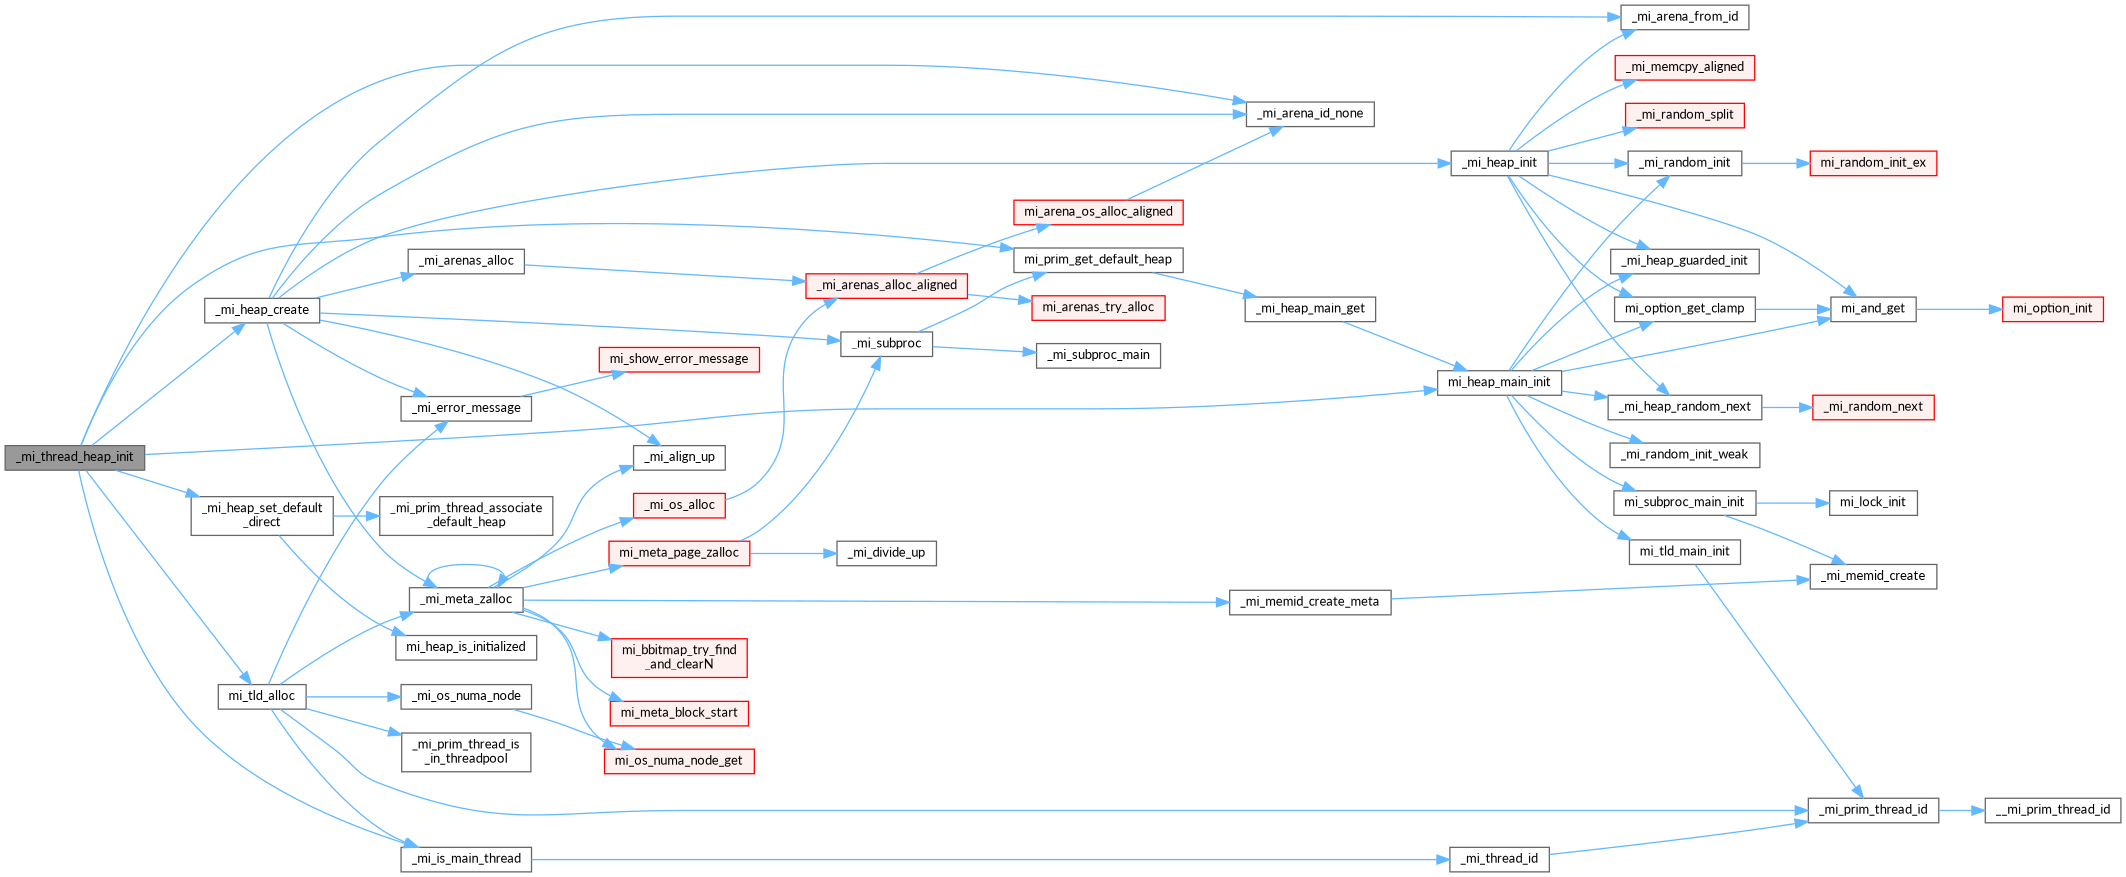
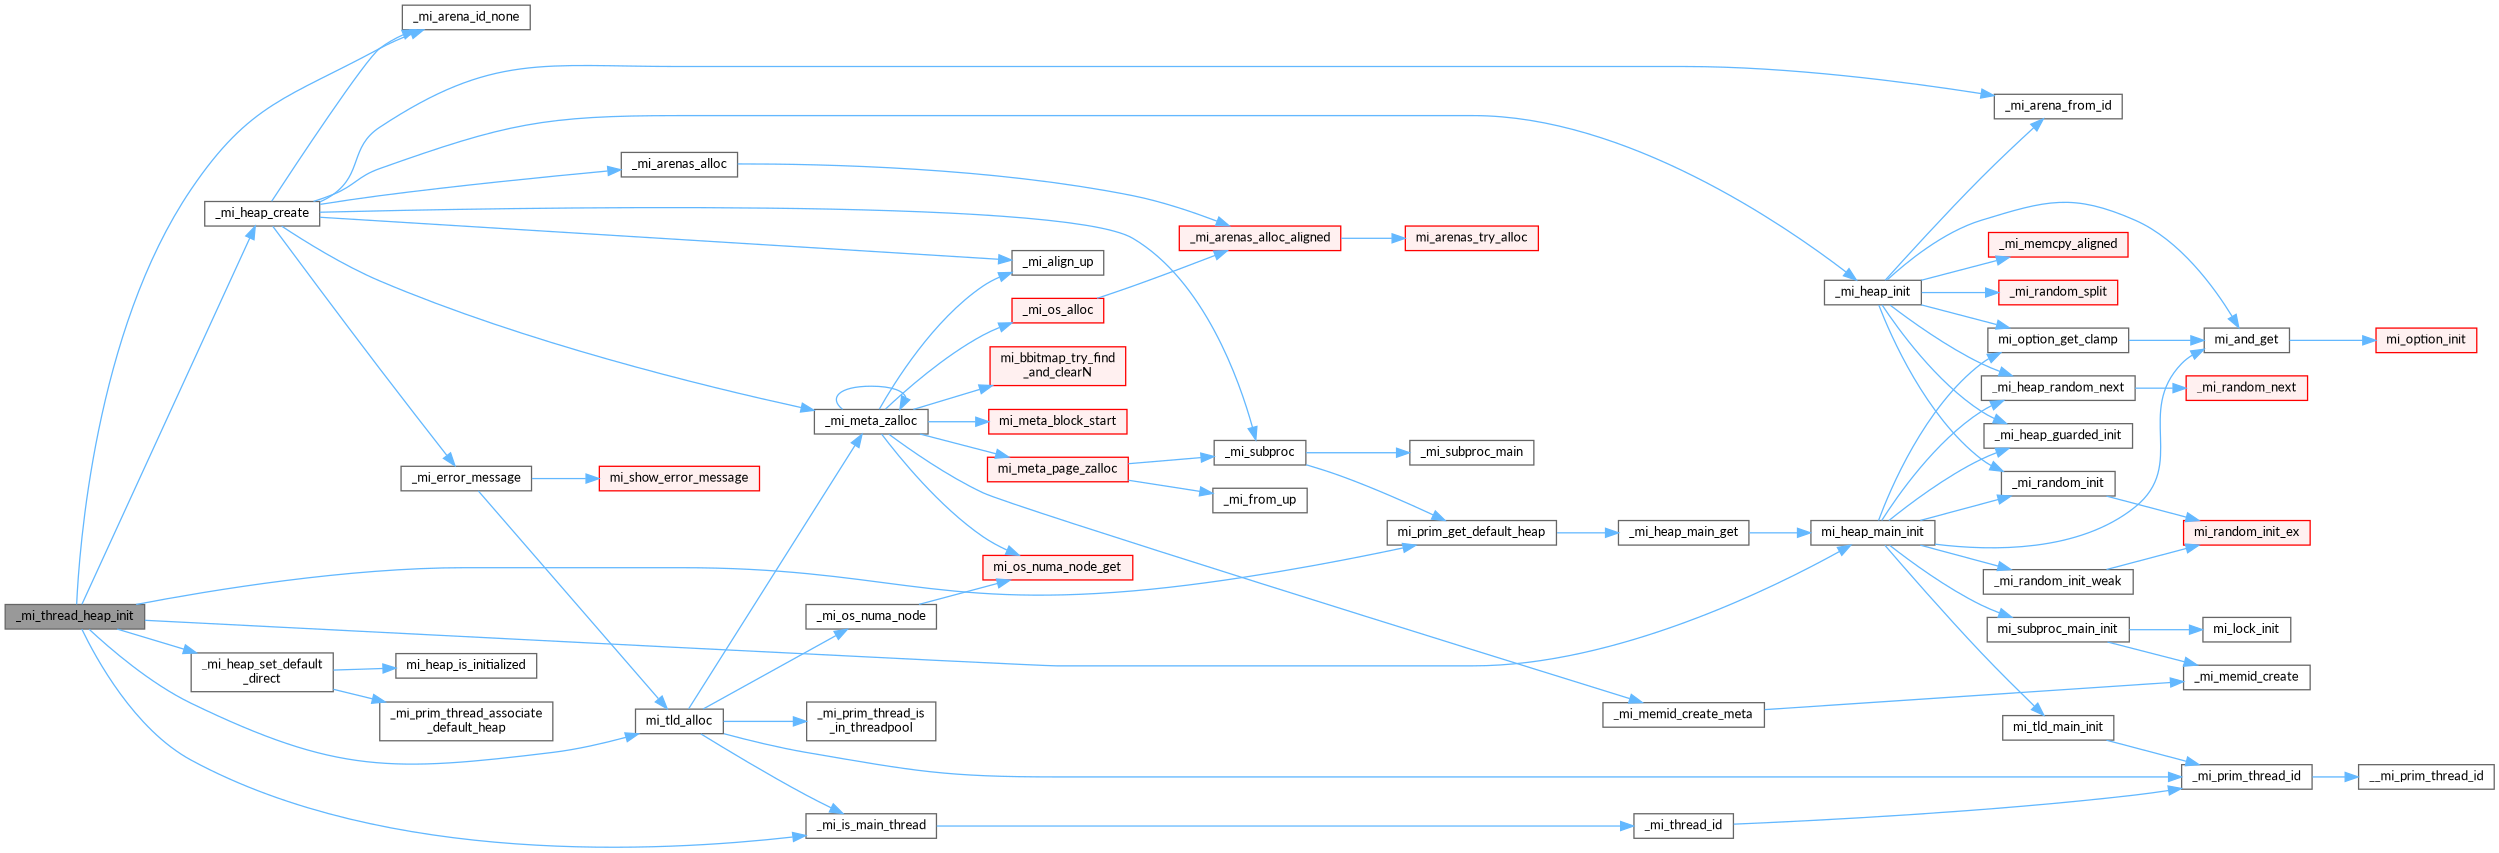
(1099, 212) -> none
(338, 546) -> (568, 595)
(887, 553) -> (1260, 501)
none -> (2146, 559)
